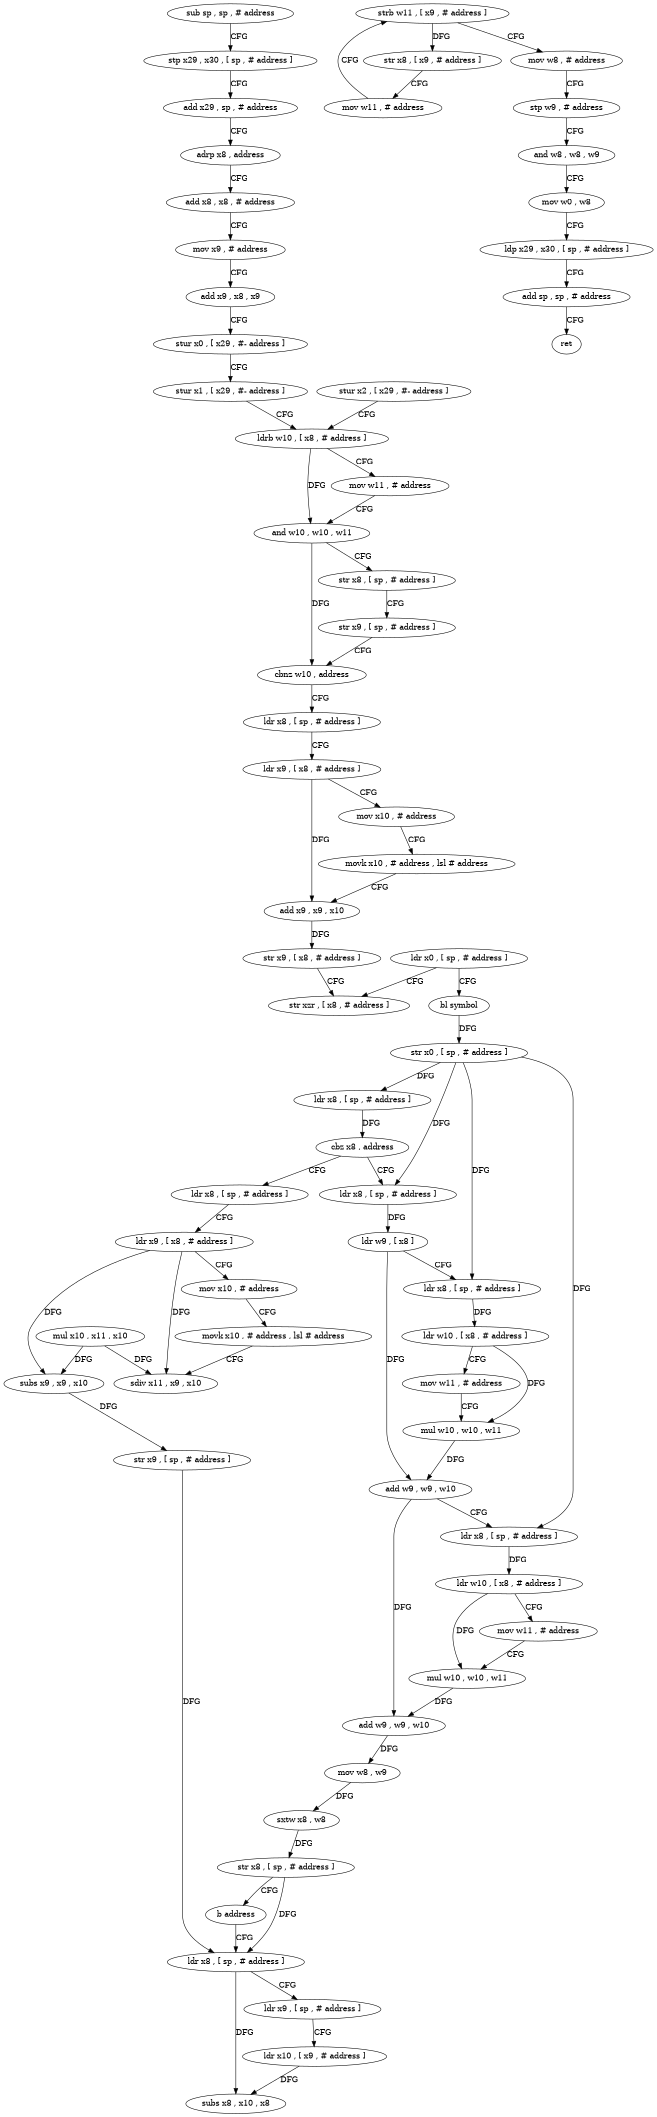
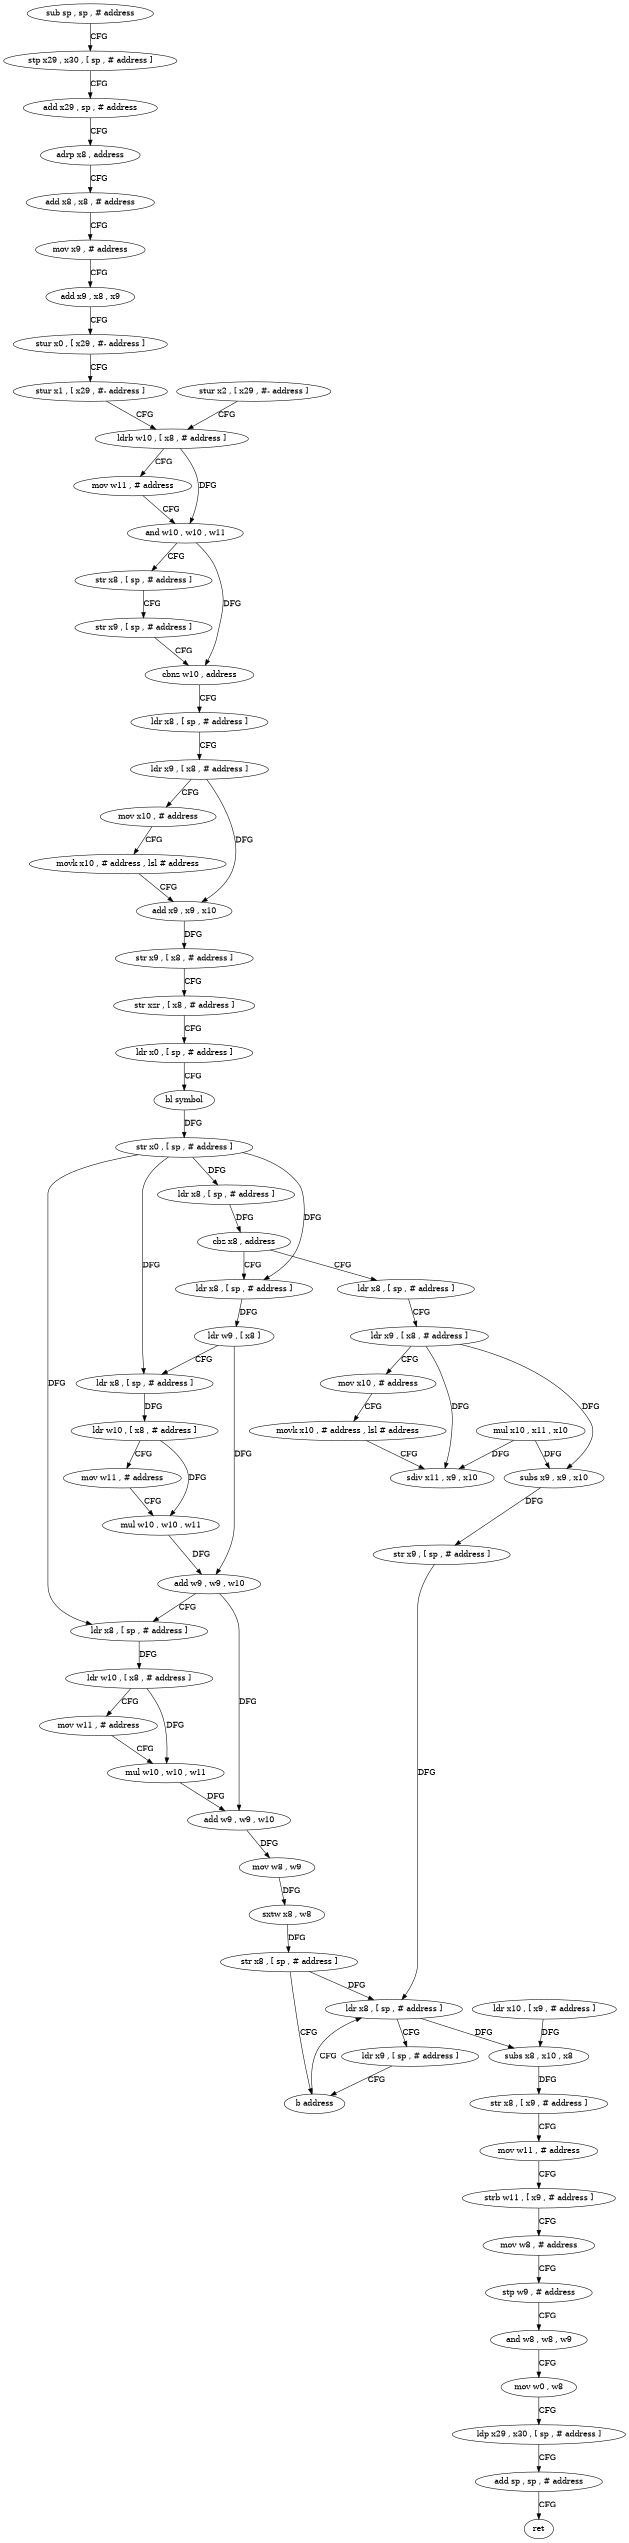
(432, 34) -> (539, 2077)
(402, 981) -> (184, 1027)
(313, 2030) -> (364, 2080)
